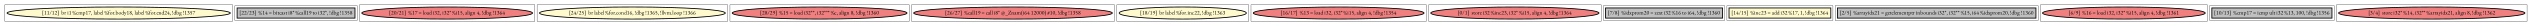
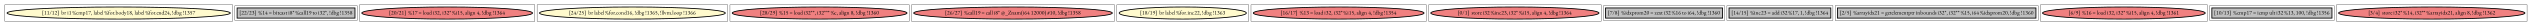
(1780, 13) -> (1780, 13)
